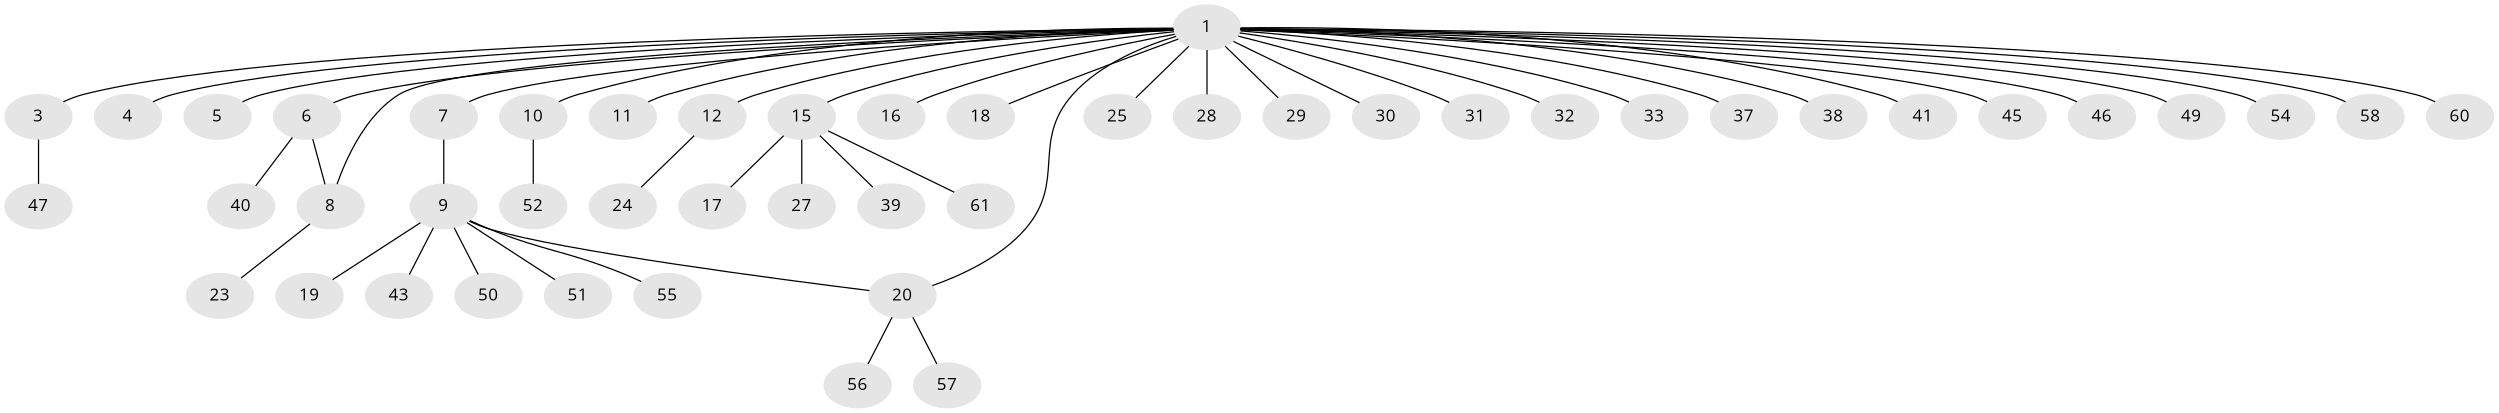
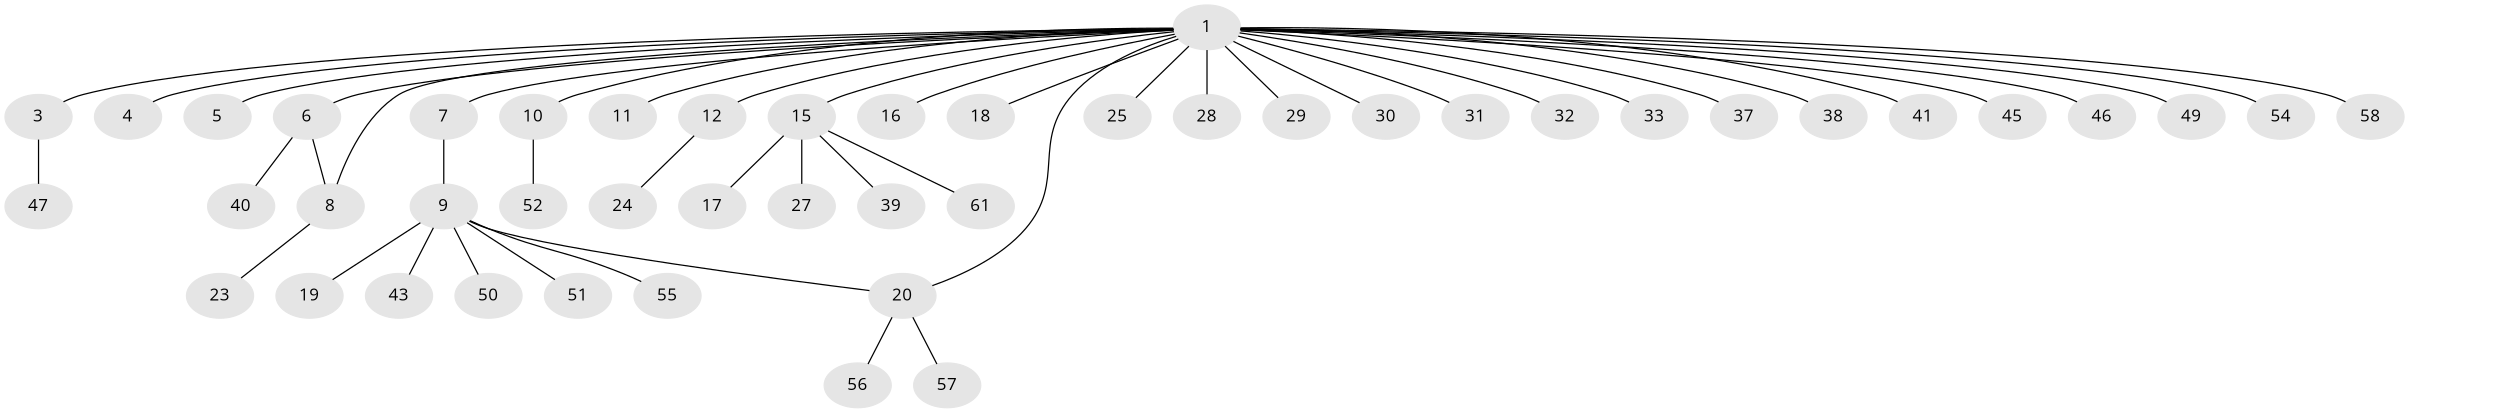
(2460, 117) -> none
